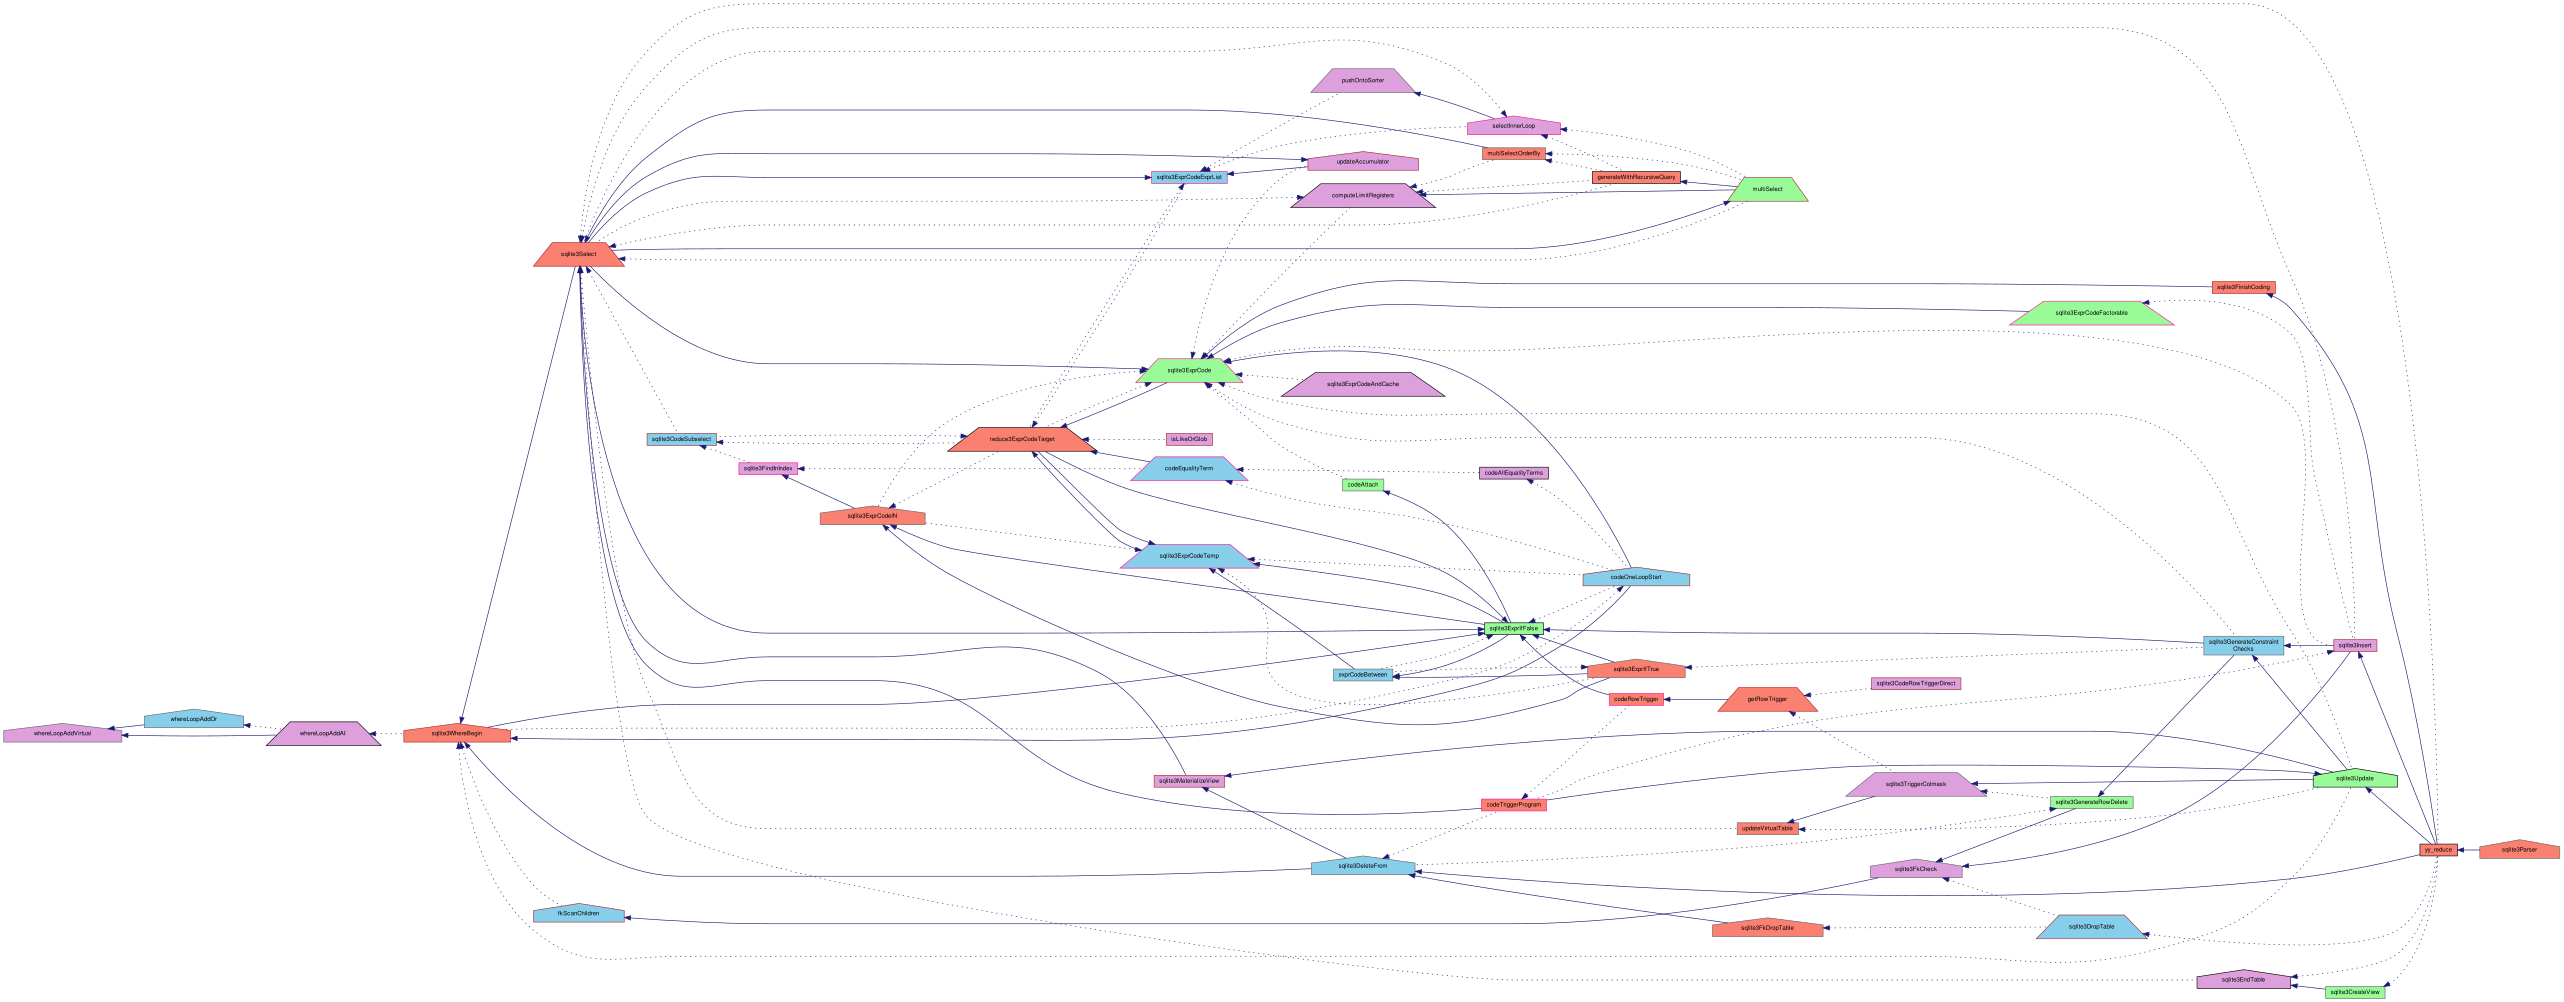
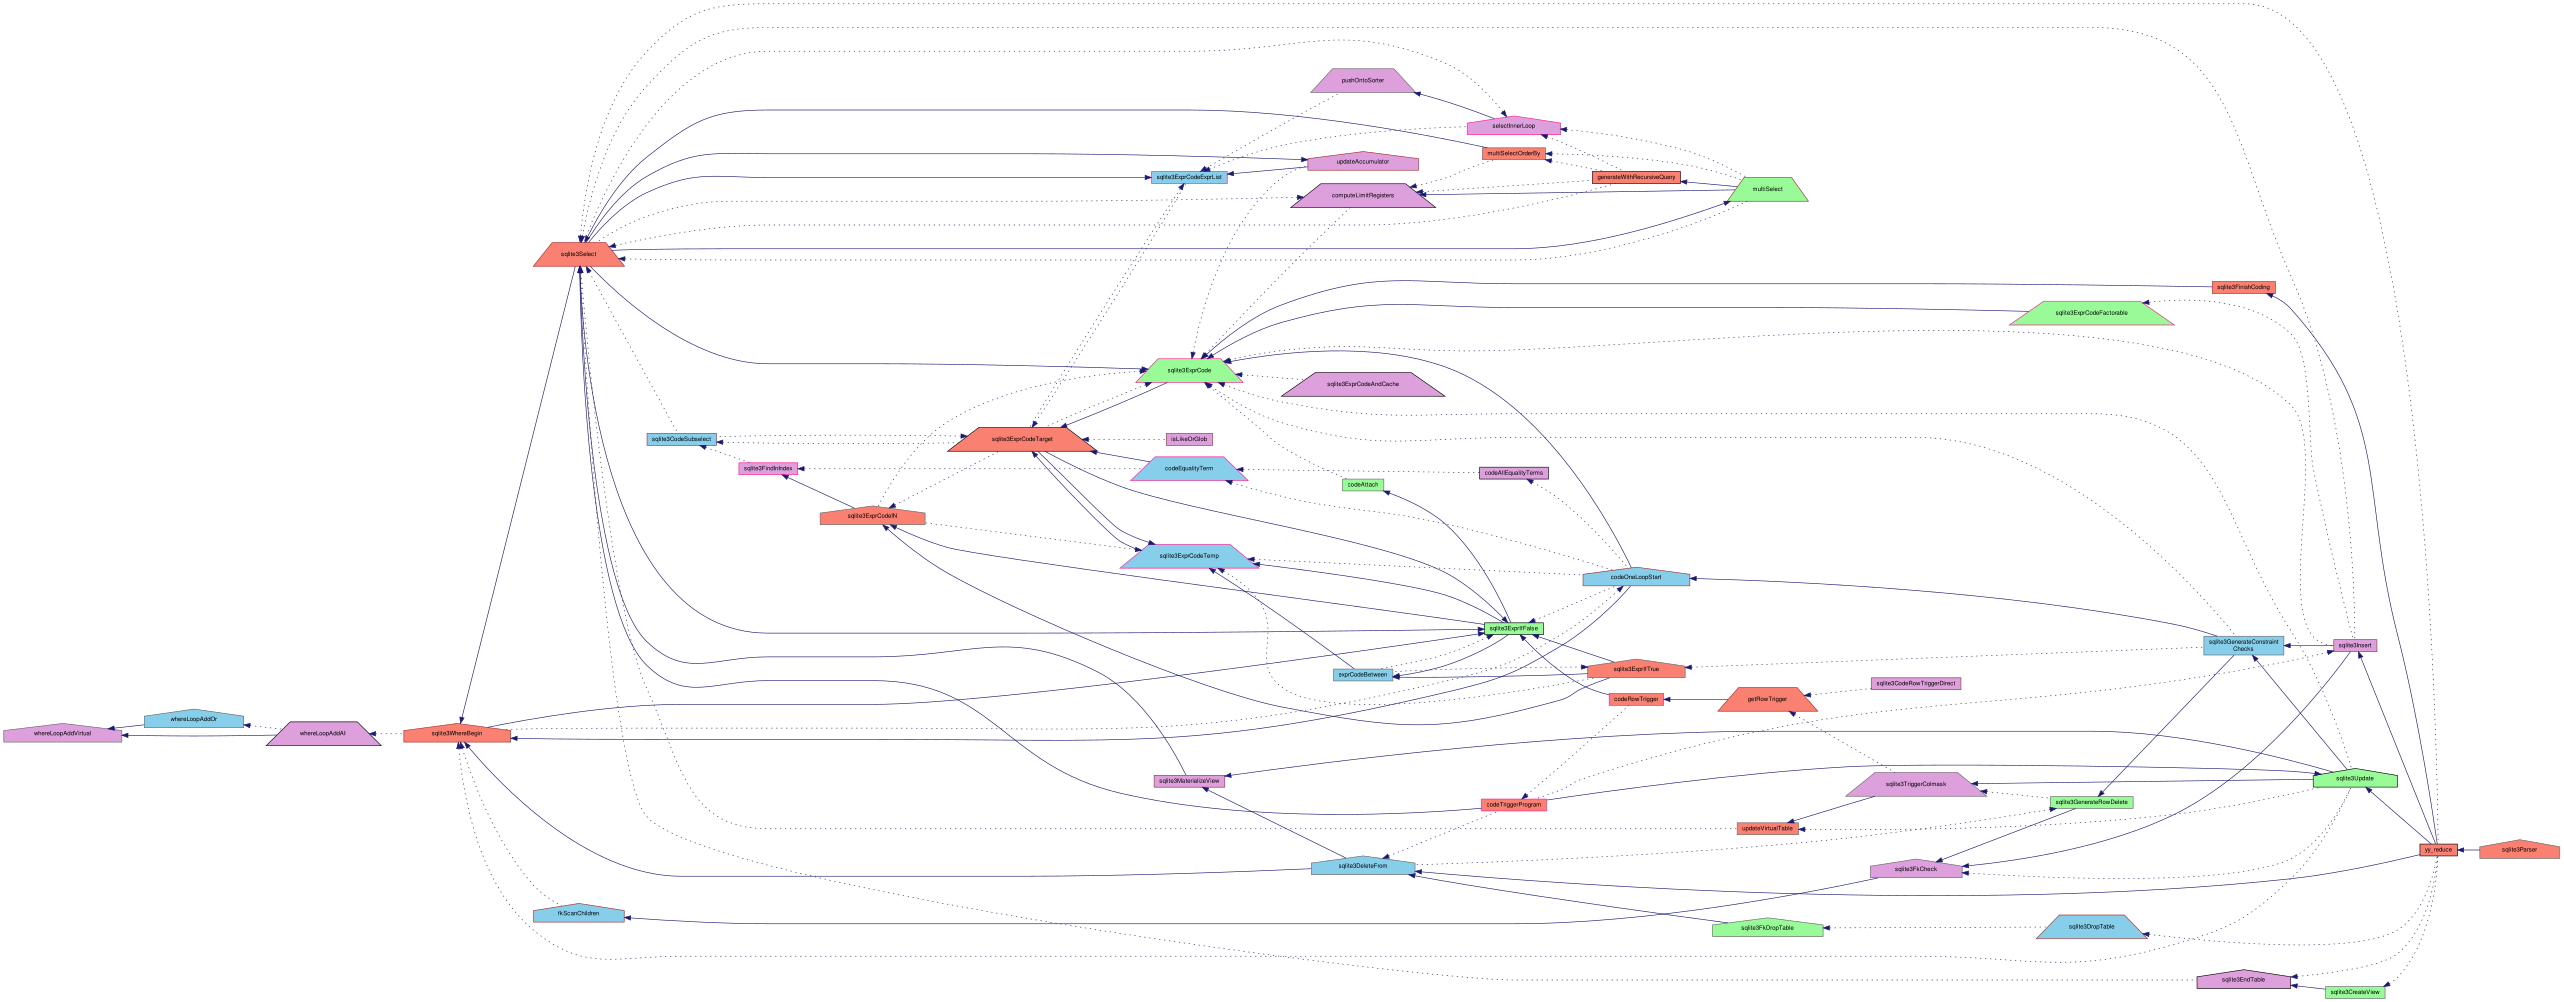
(1023, 439) -> (1023, 439)
(1877, 633) -> (1959, 594)
(2006, 899) -> (2178, 877)
(1768, 928) -> (1768, 928)
